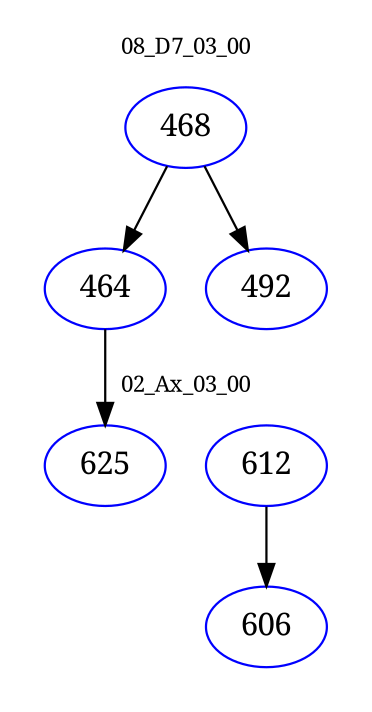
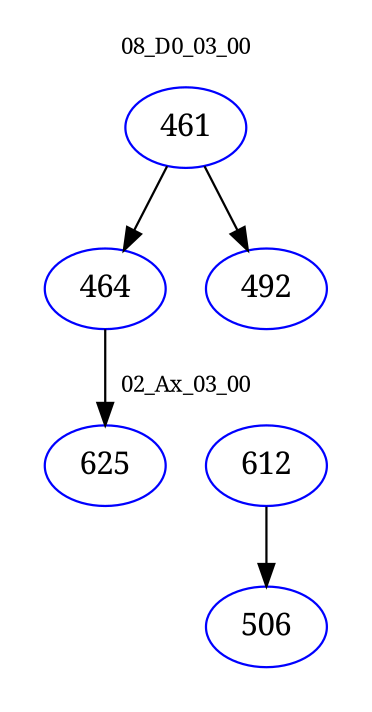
(186, 48) -> (186, 48)
(186, 128) -> (186, 128)
(266, 627) -> (266, 627)
